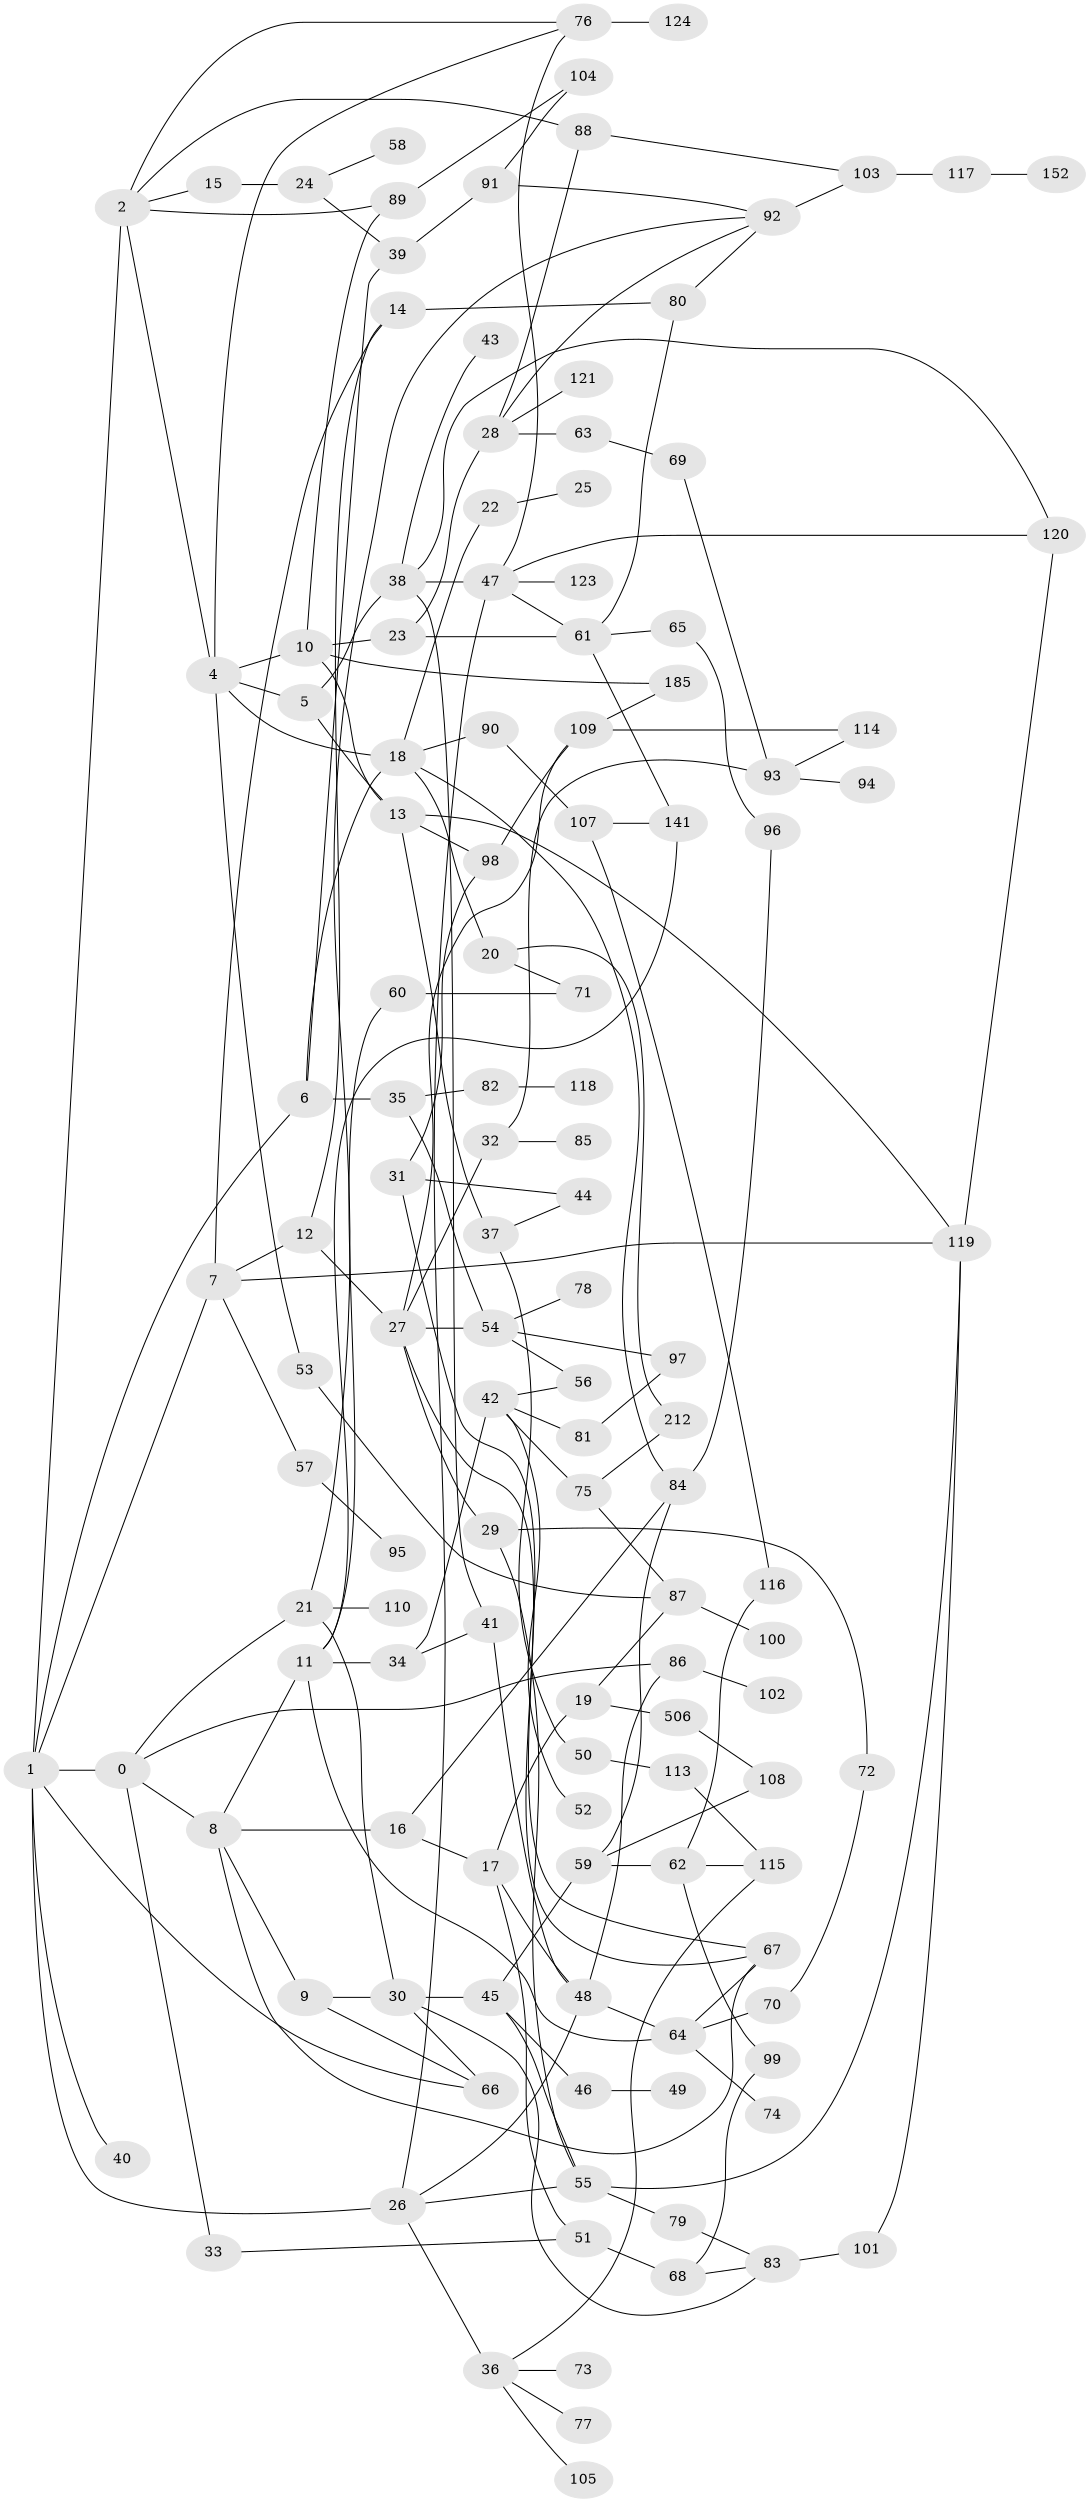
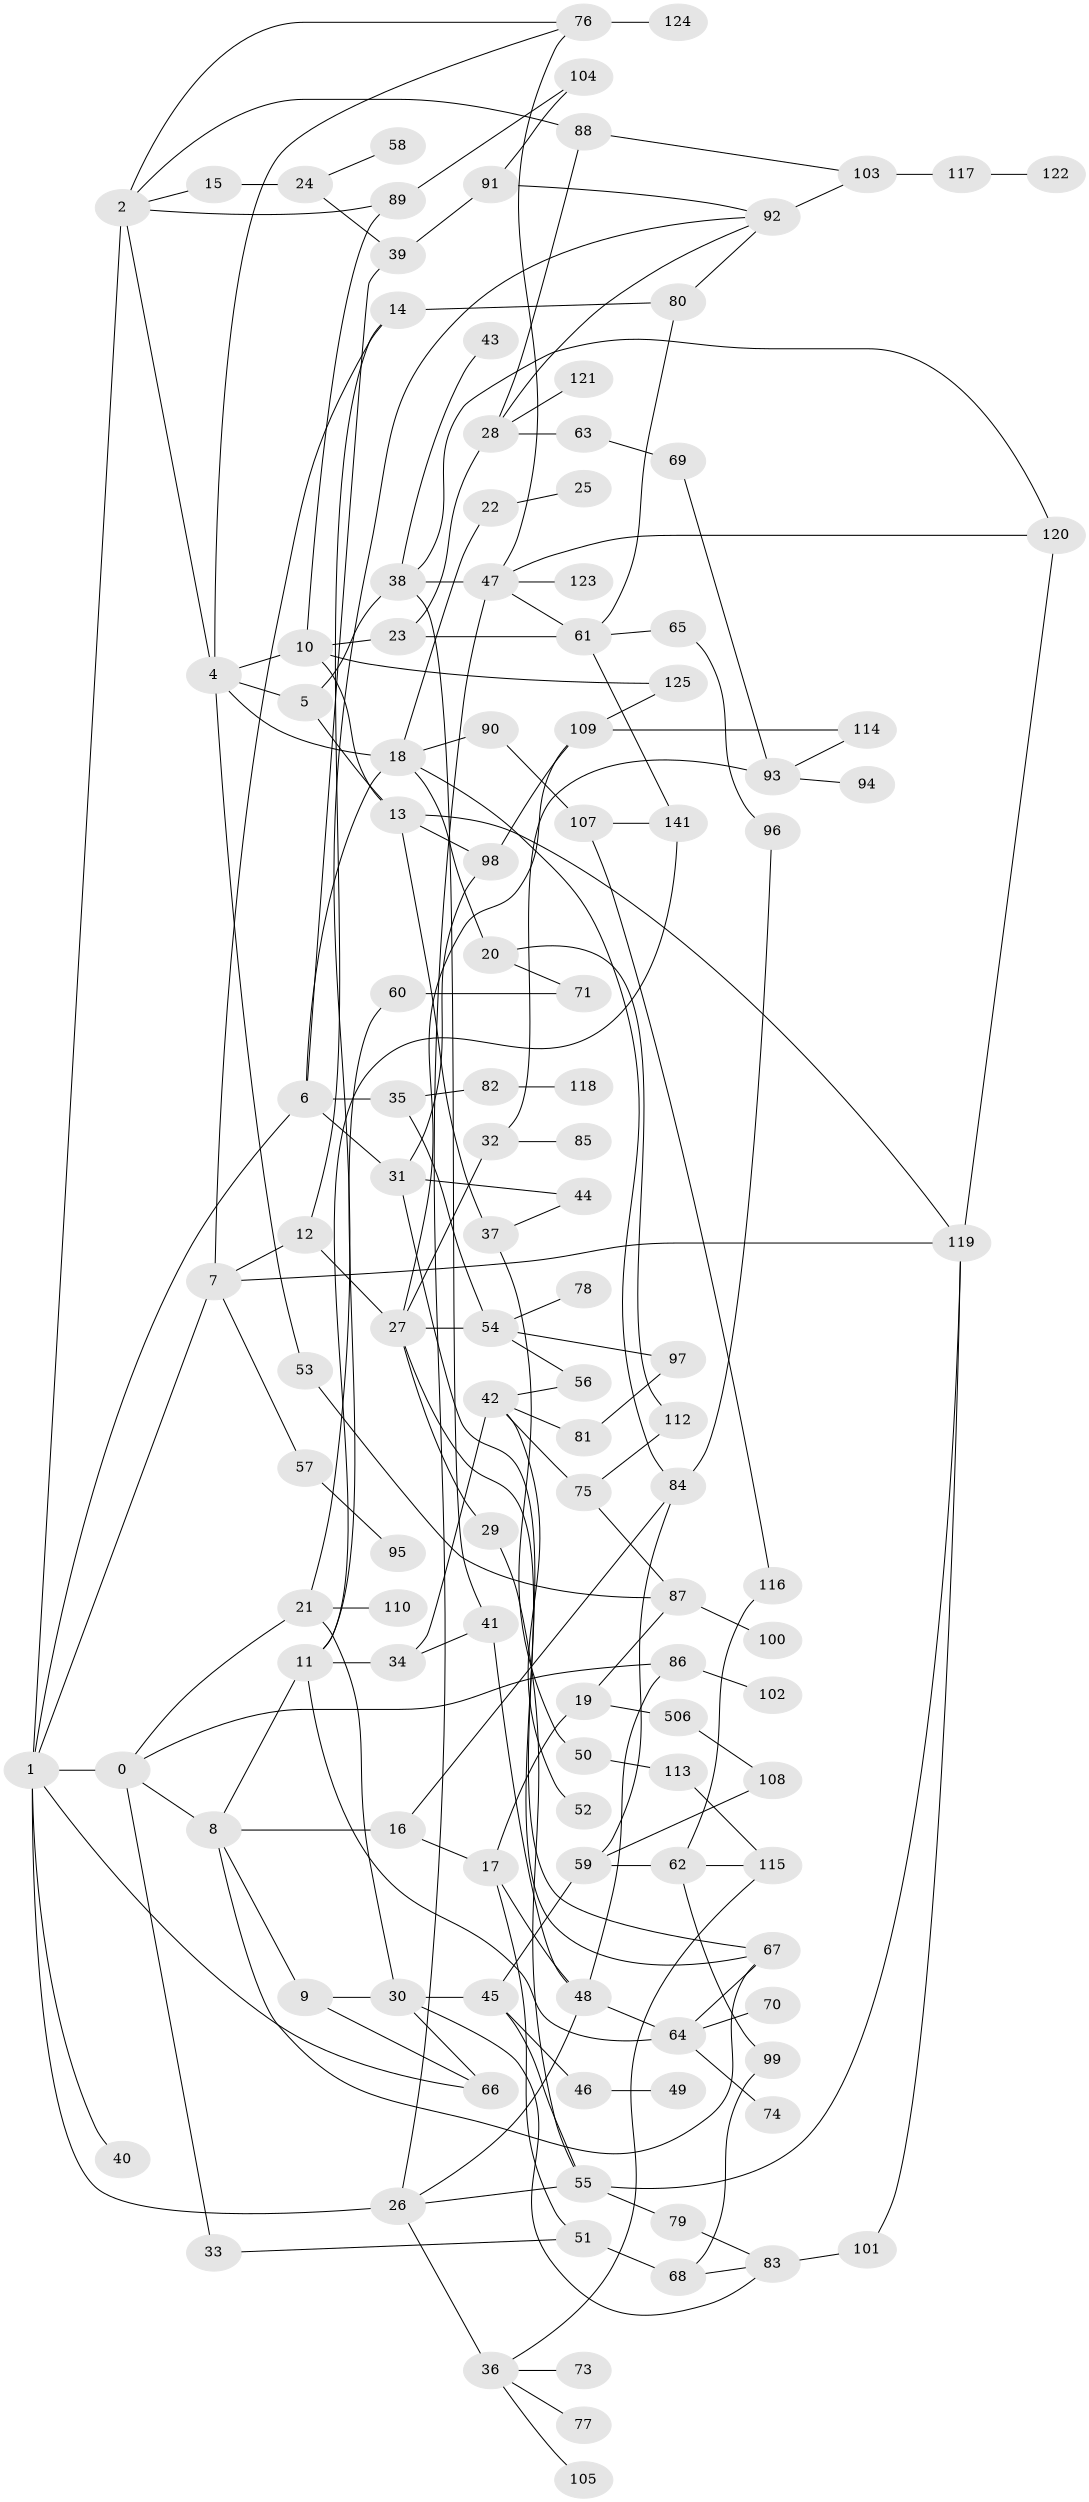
(1056, 174) -> (1056, 174)
(678, 683) -> (678, 683)
none -> (357, 1143)
(678, 1420) -> (678, 1420)
(867, 1772) -> none
